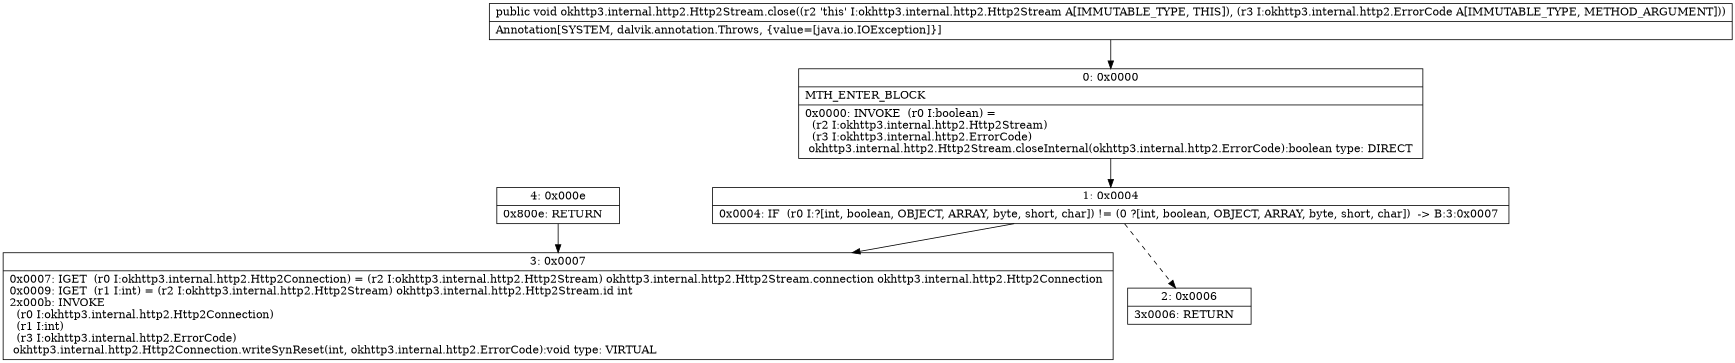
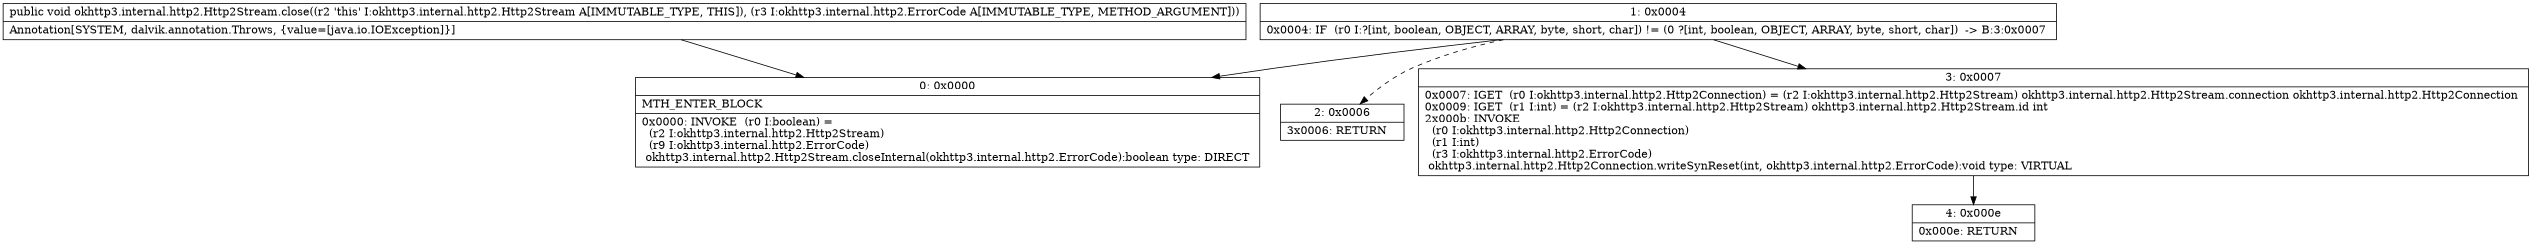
(919, 137) -> (755, 146)
(1111, 169) -> (1360, 57)
(558, 214) -> (1974, 232)
(558, 234) -> (1974, 186)
